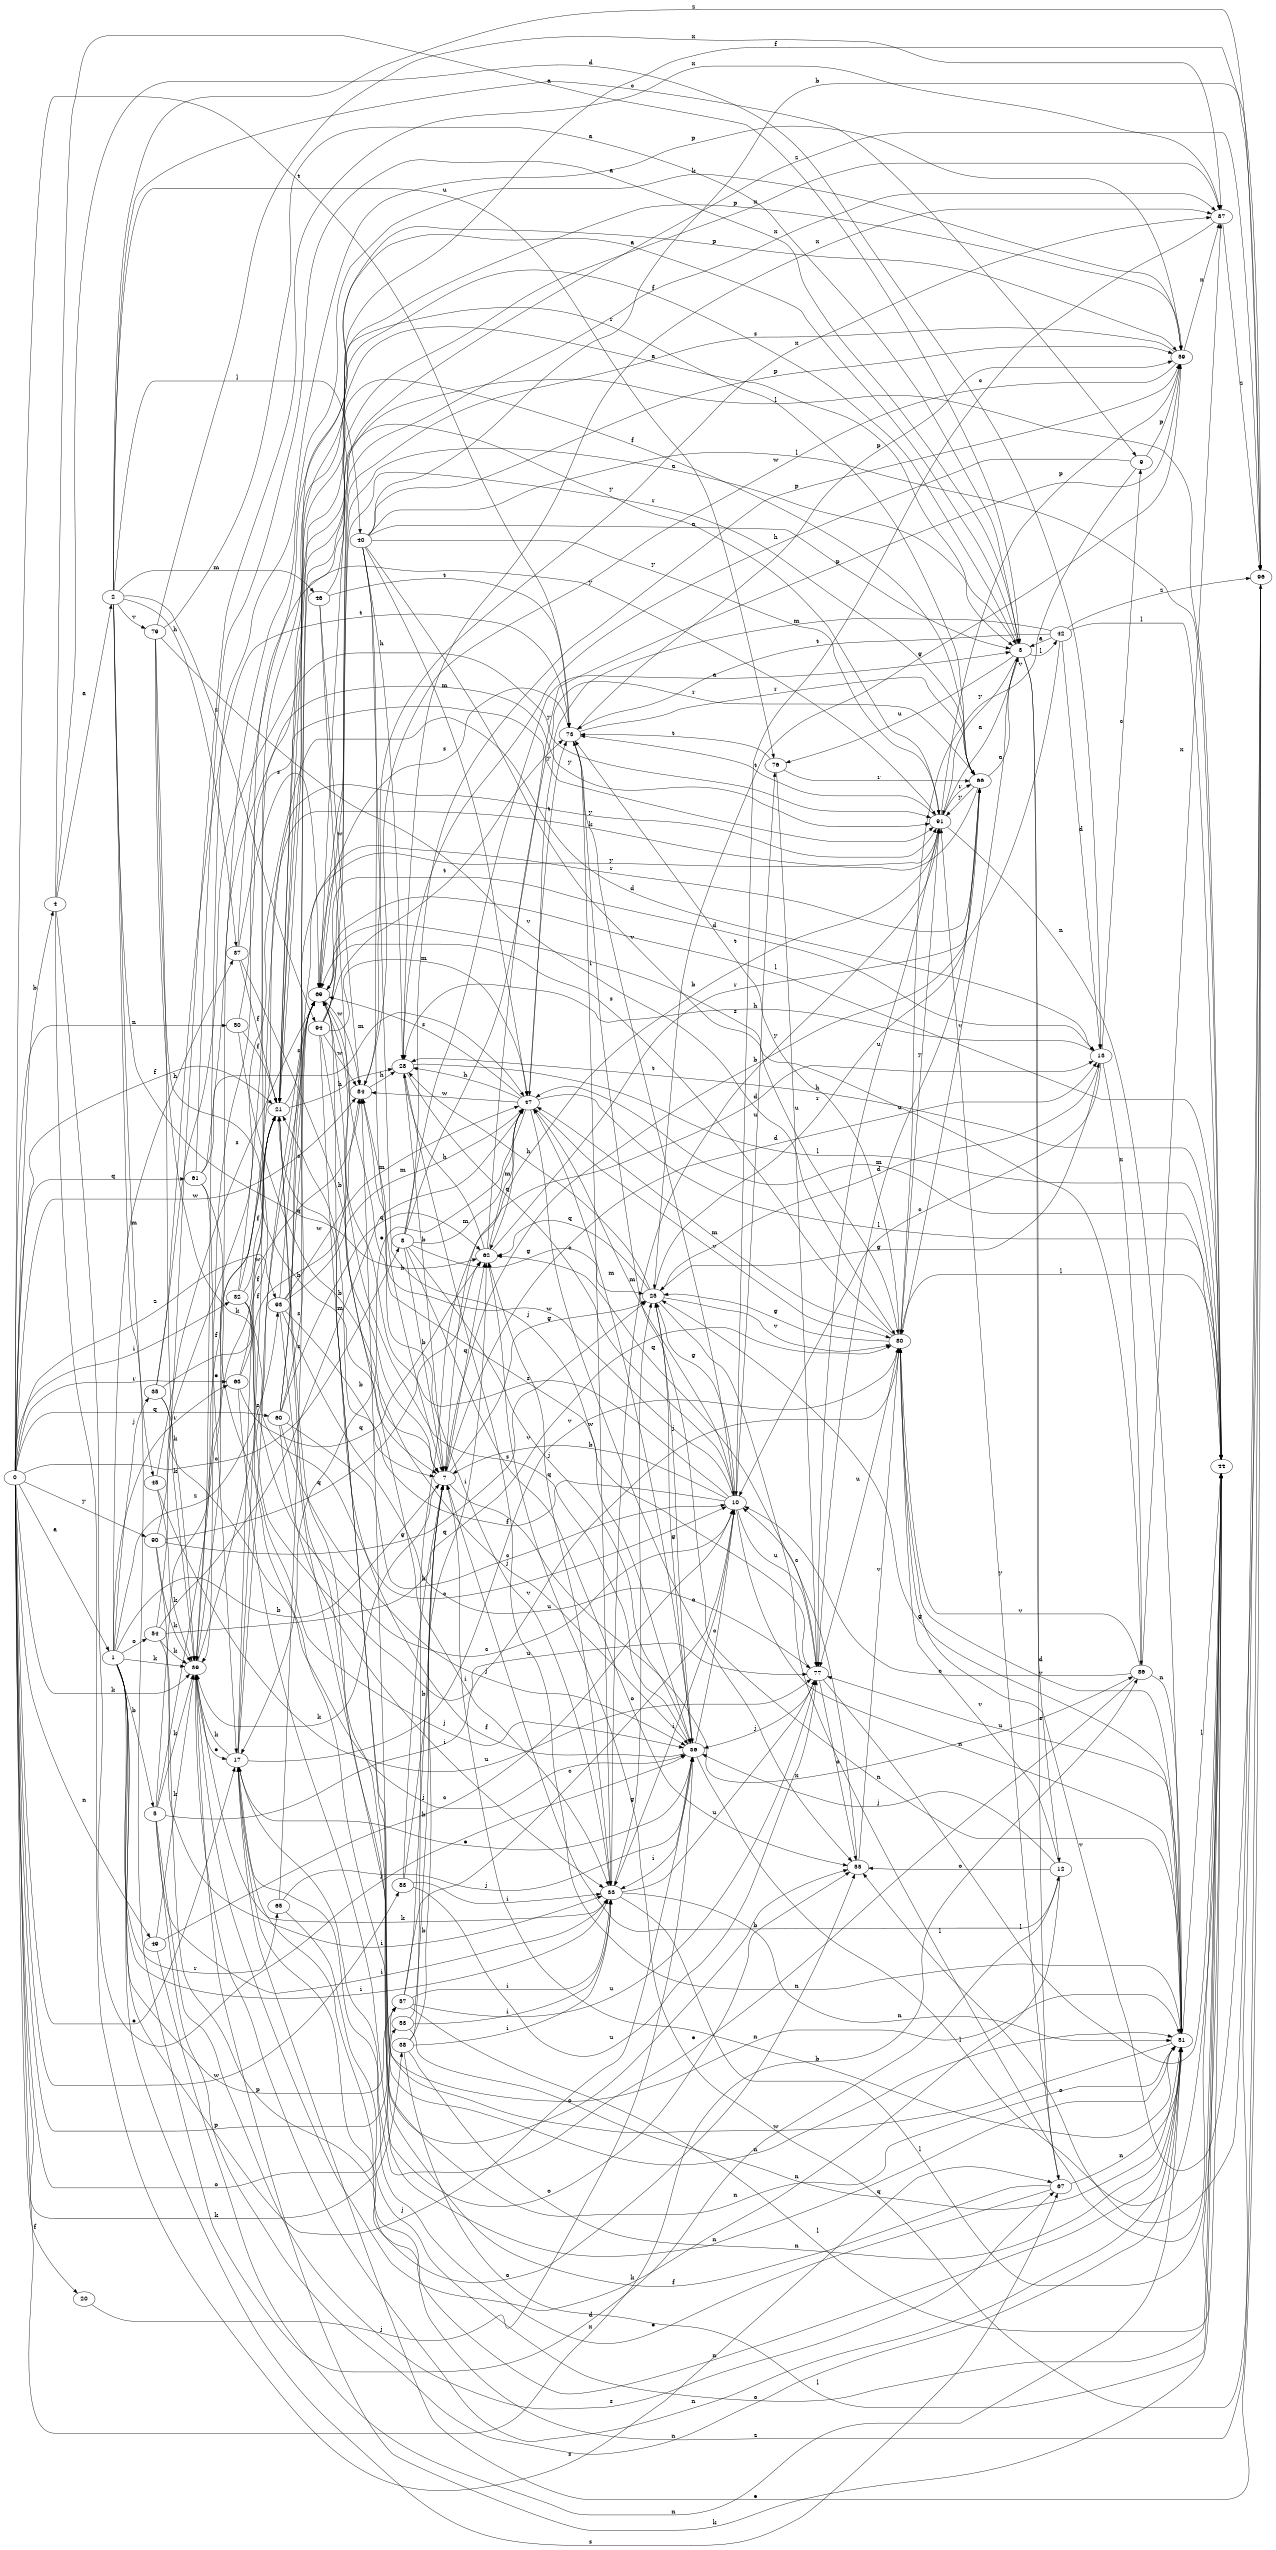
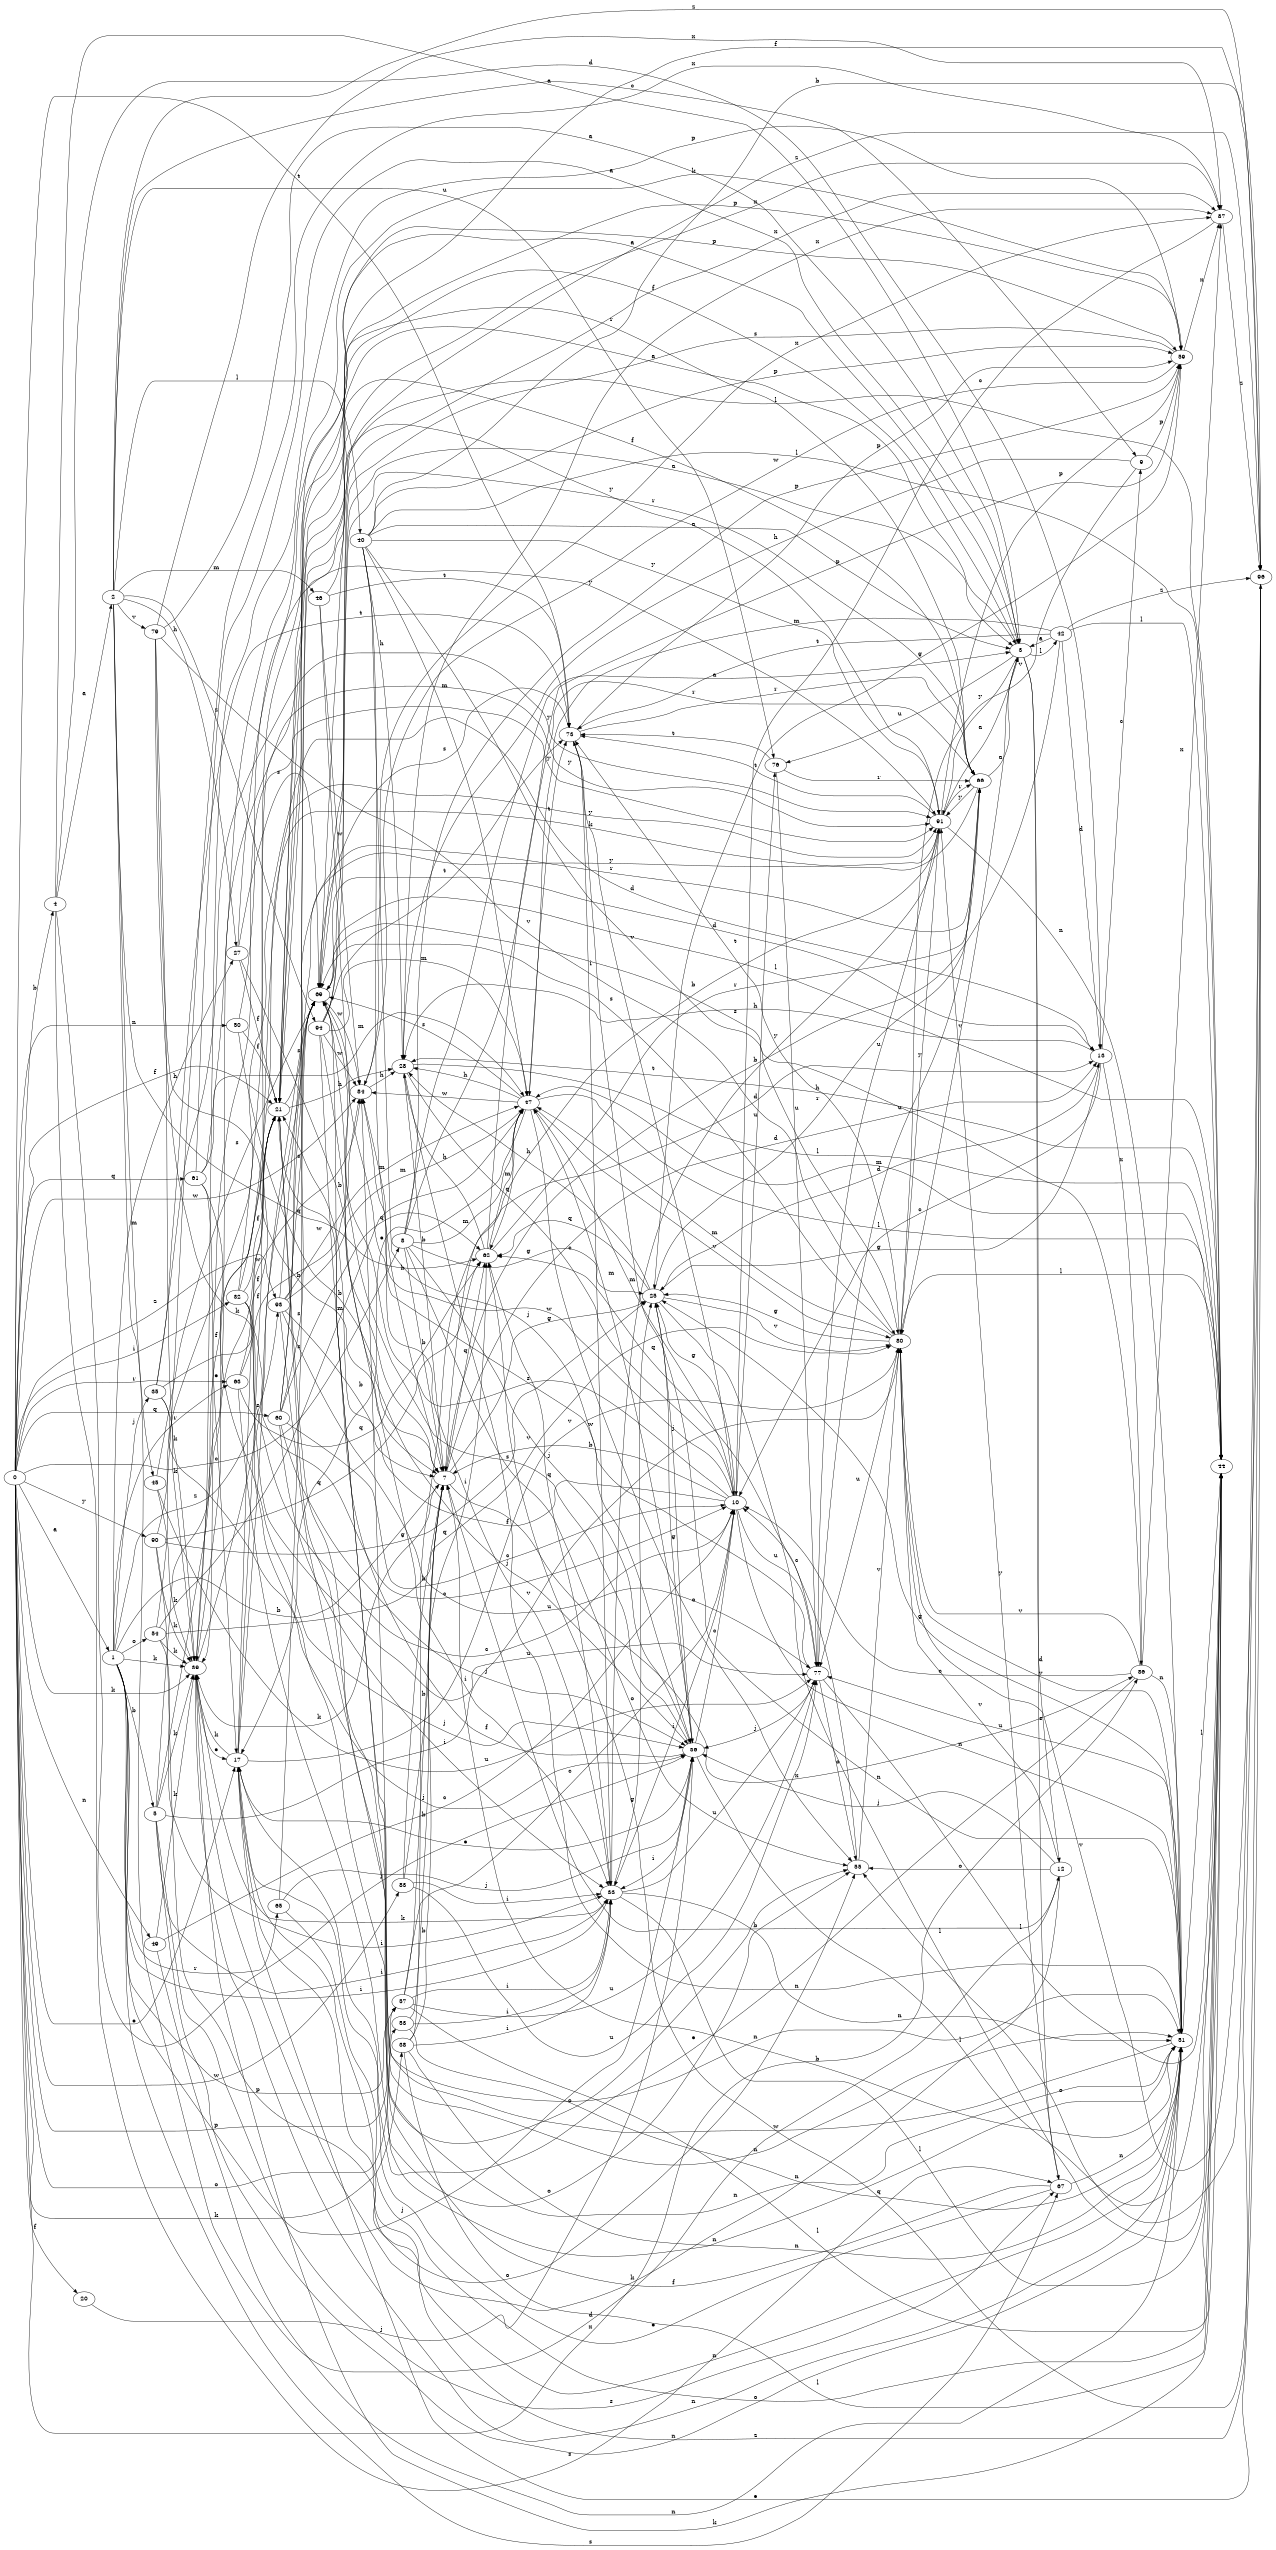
(237, 953) -> (237, 953)
